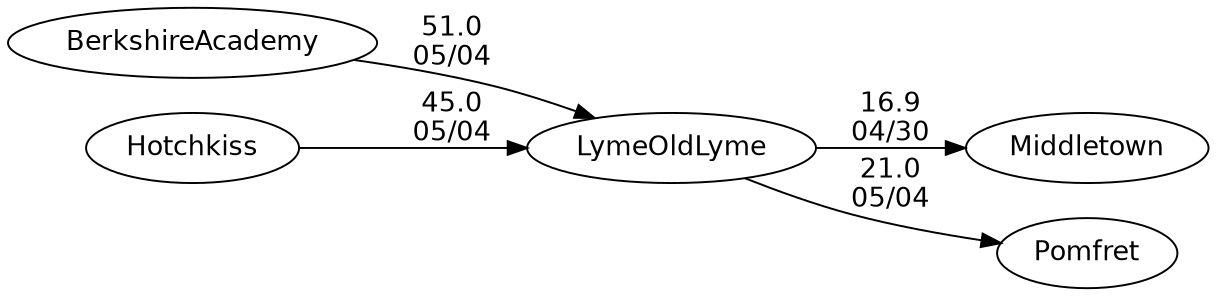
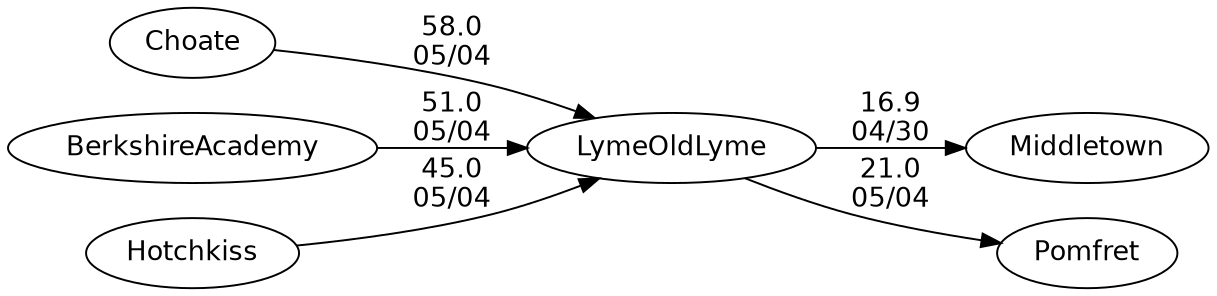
none -> (193, 43)
